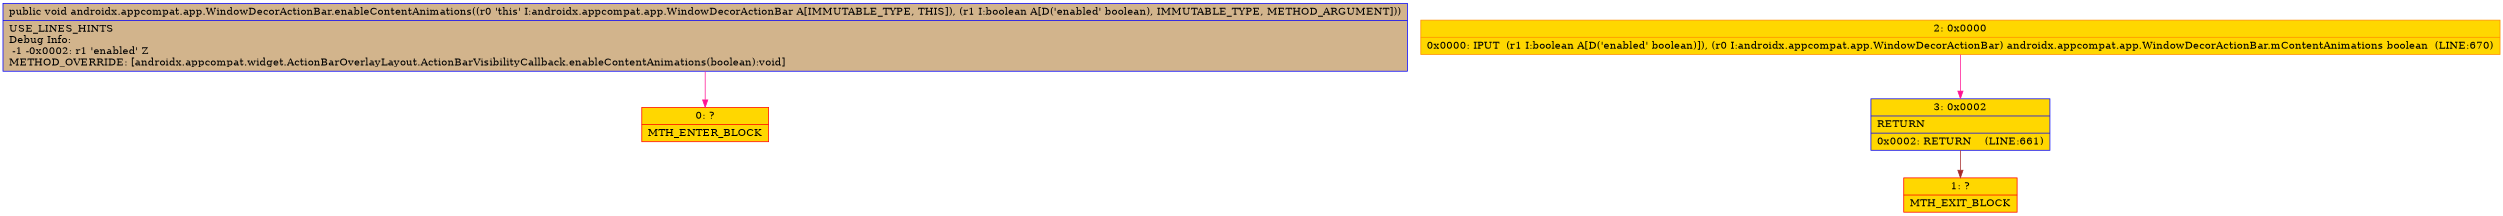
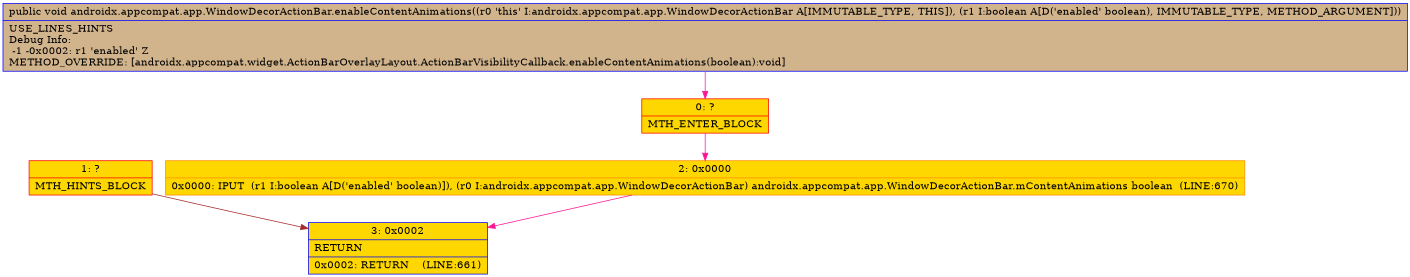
none -> (705, 143)
(1960, 160) -> (227, 211)
(1960, 203) -> (91, 186)
